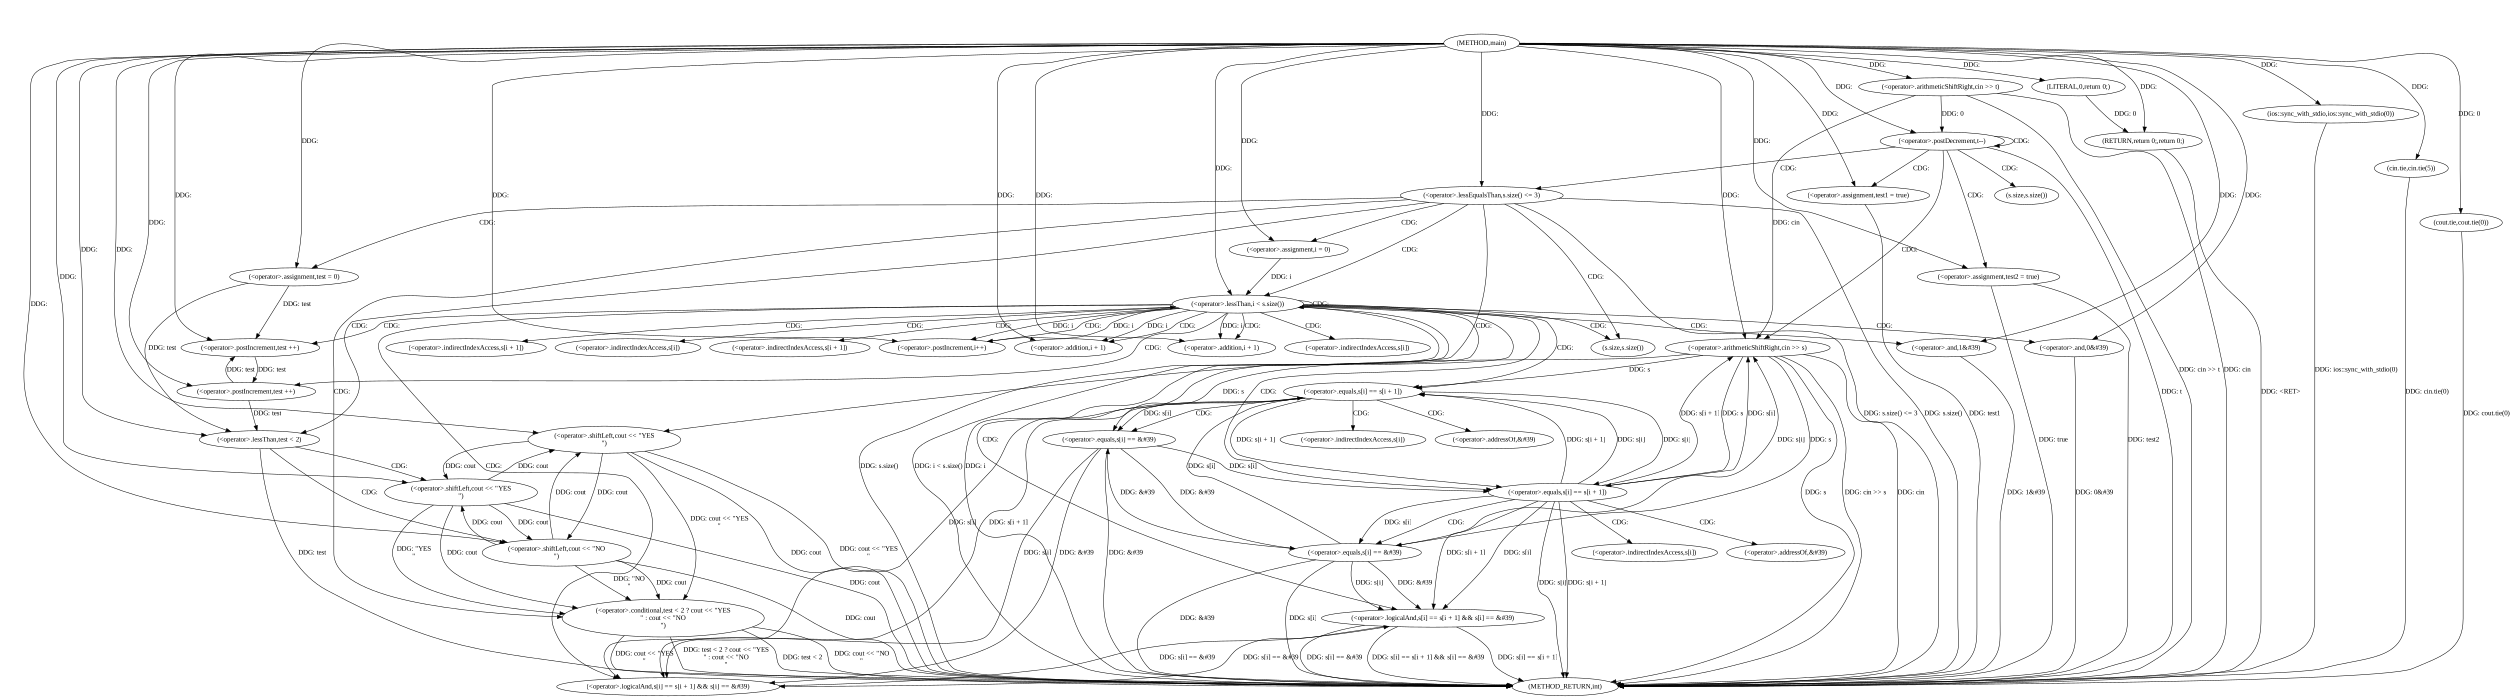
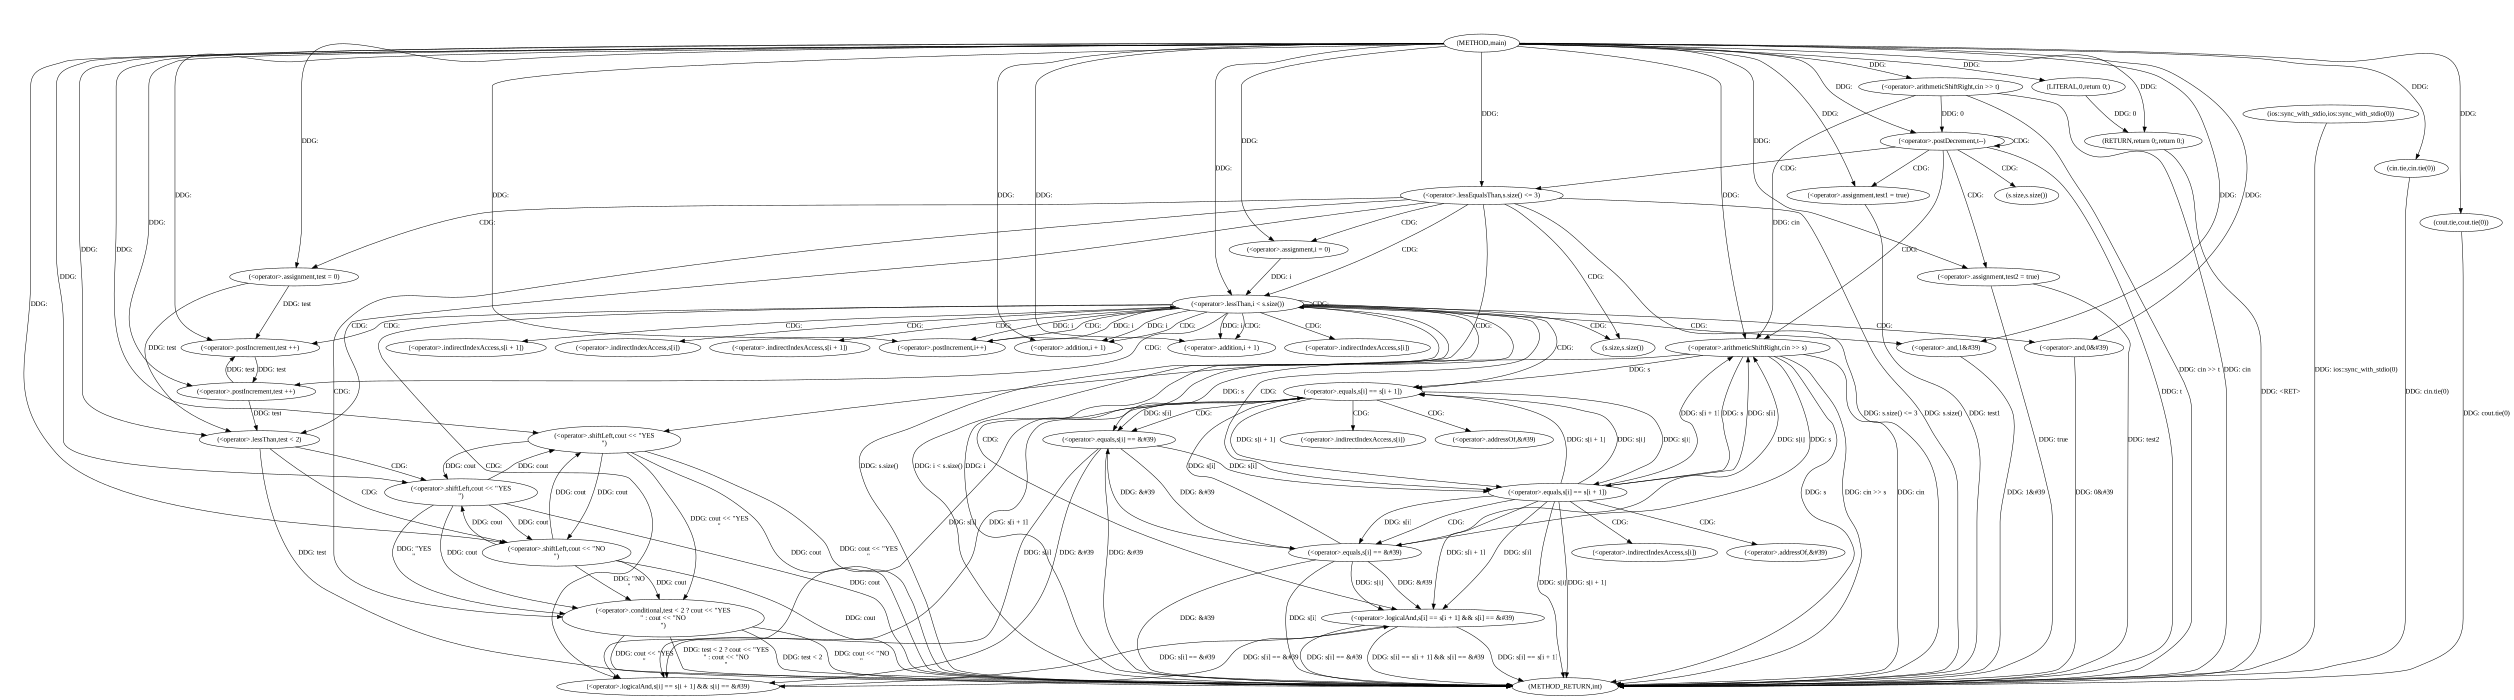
(1923, 49) -> none
(2469, 114) -> (2469, 114)
(2411, 168) -> (2411, 168)
